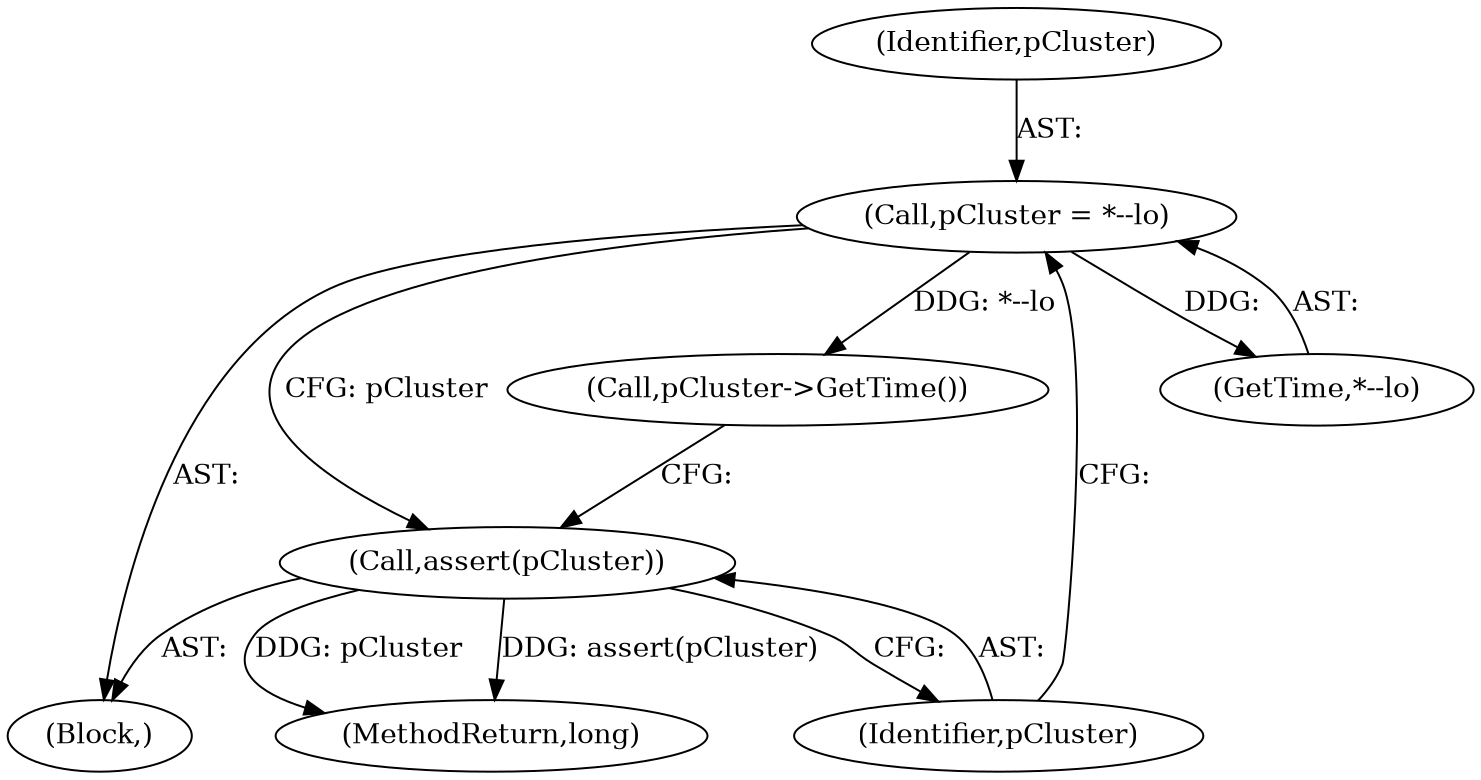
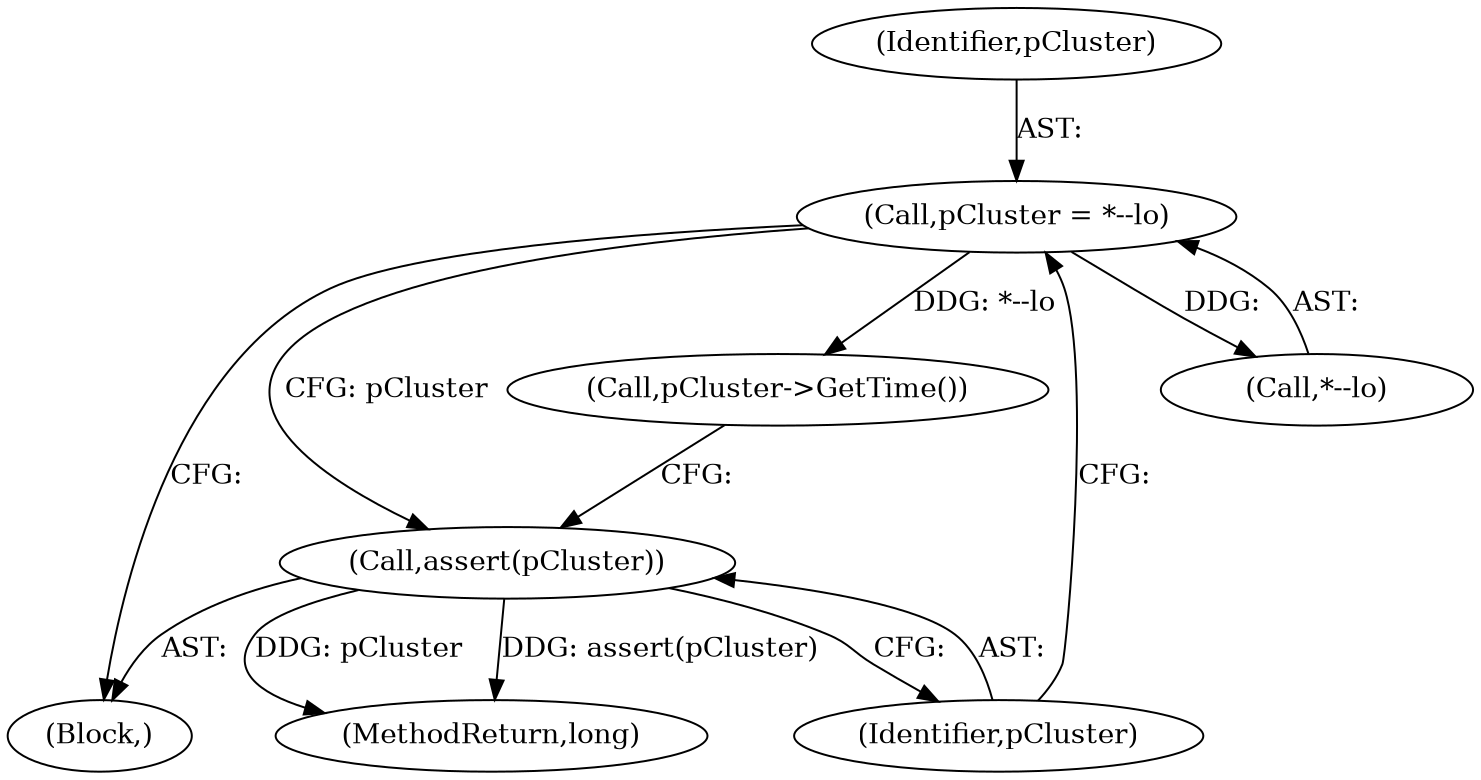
(1317, 390) -> (1317, 390)
(211, 476) -> (211, 476)
